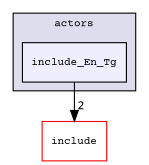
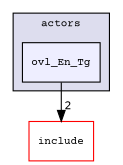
(74, 62) -> (61, 62)
